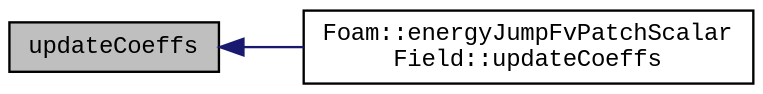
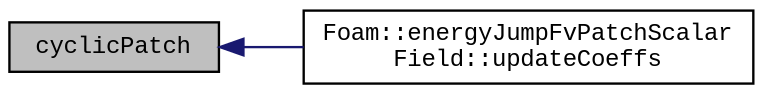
(114, 47) -> (114, 47)
